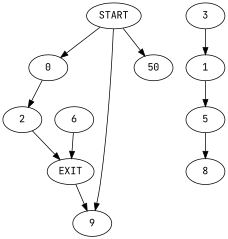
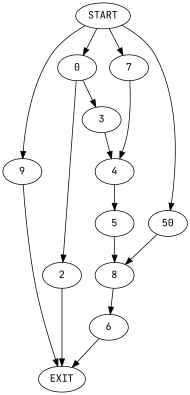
none -> (129, 68)
(205, 68) -> (115, 172)
none -> (88, 90)
(80, 194) -> (33, 273)
none -> (144, 247)
none -> (112, 298)
